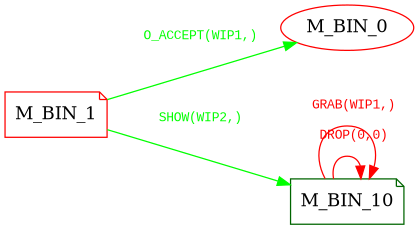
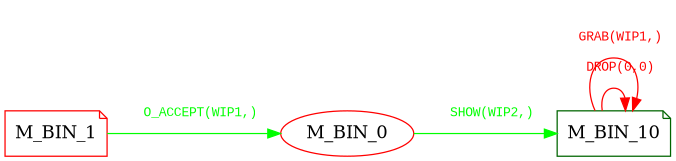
(193, 155) -> (479, 134)
